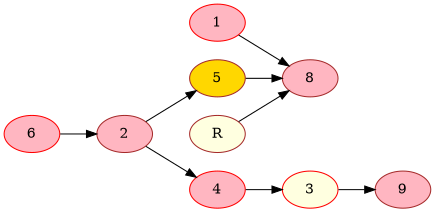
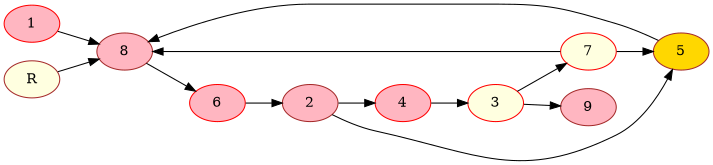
none -> (588, 52)
none -> (166, 75)
